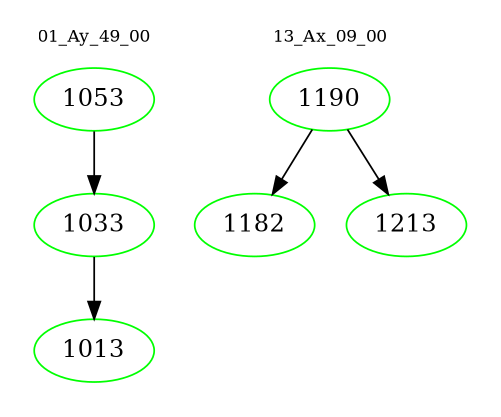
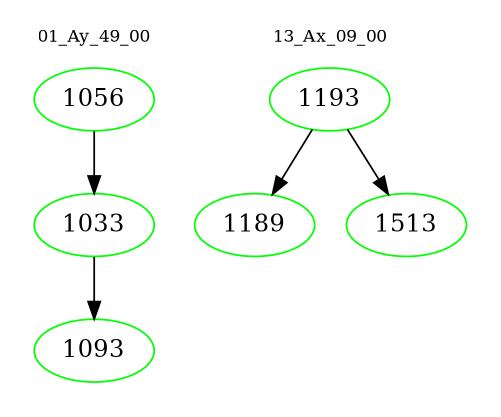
(94, 99) -> (94, 99)
(330, 99) -> (330, 99)
(255, 225) -> (255, 225)
(406, 225) -> (406, 225)
(94, 351) -> (94, 351)
